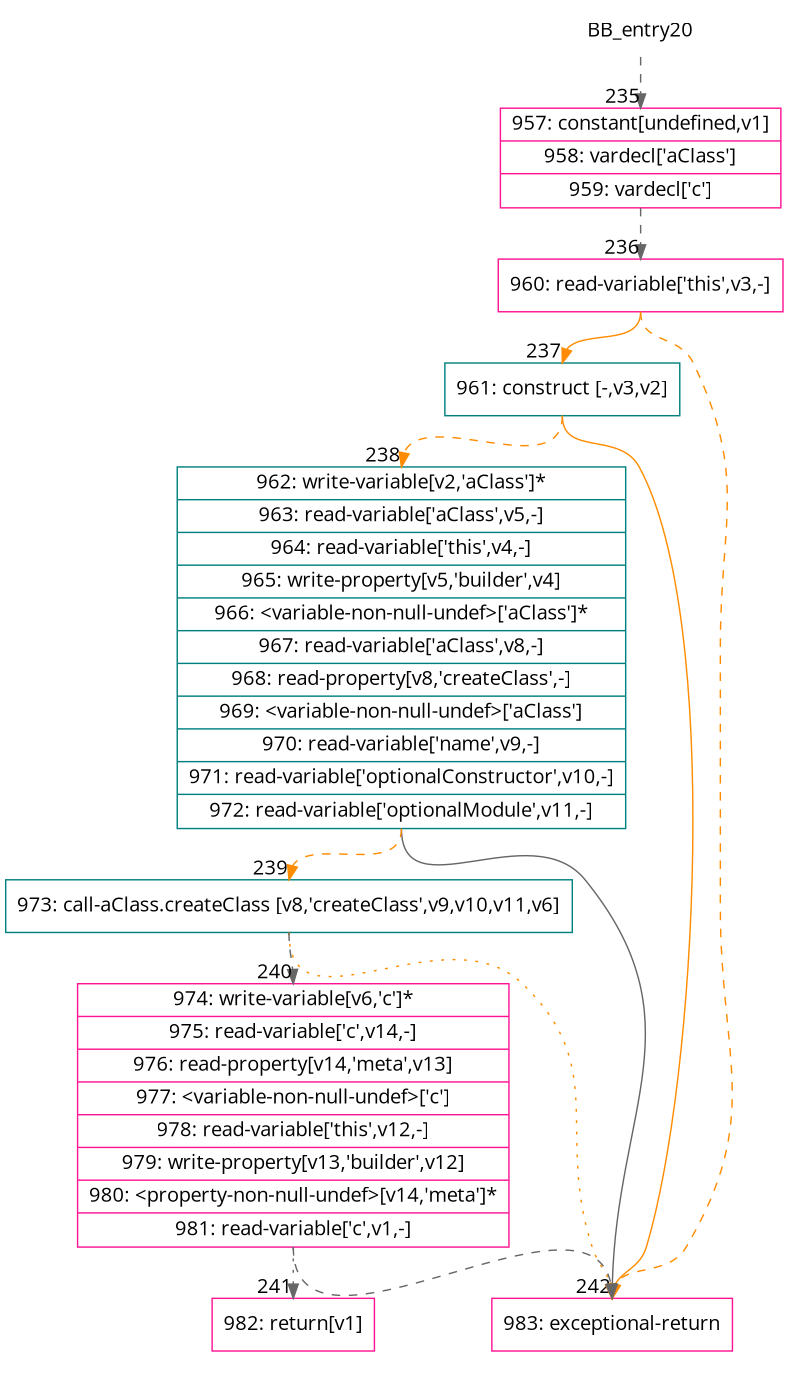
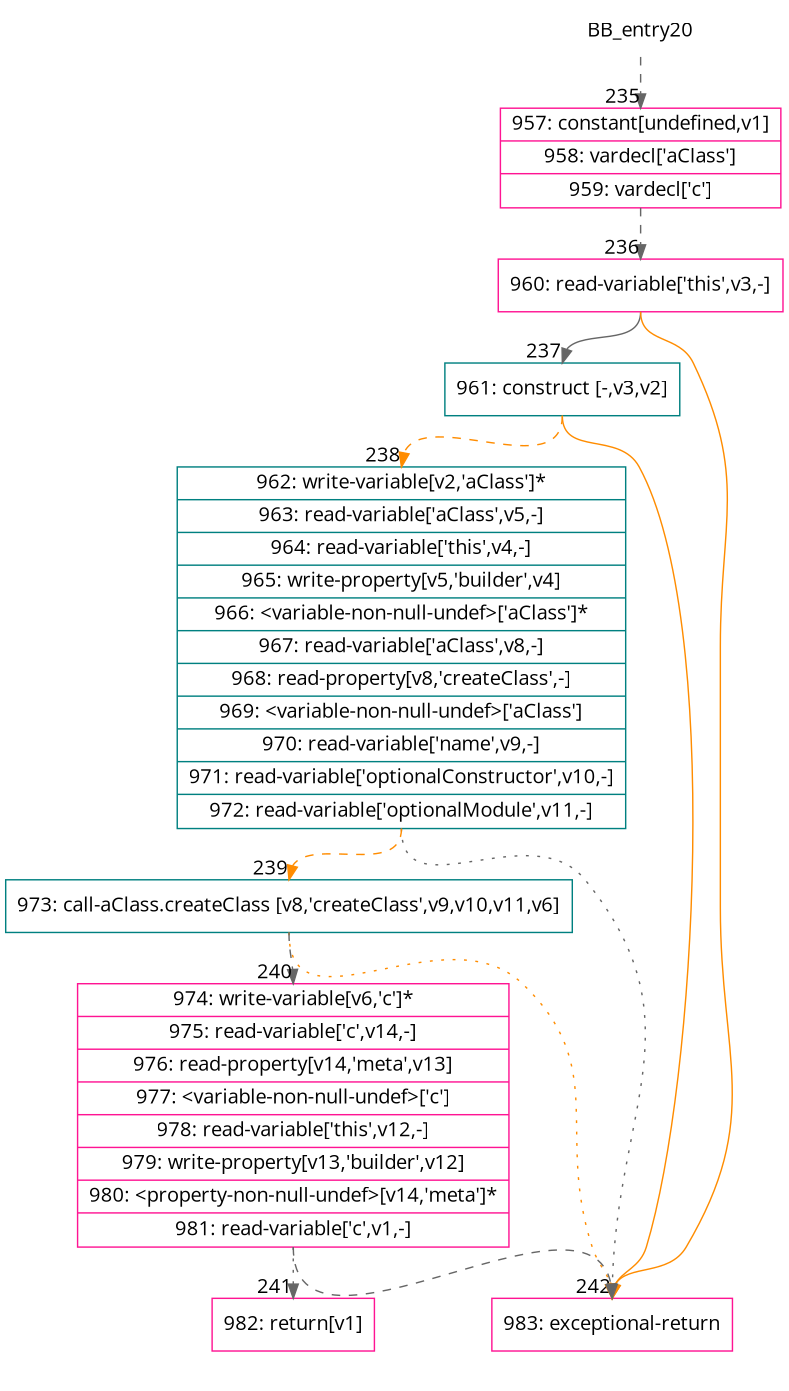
(609, 336) -> (609, 336)
(720, 809) -> (720, 809)
(635, 970) -> (635, 970)
